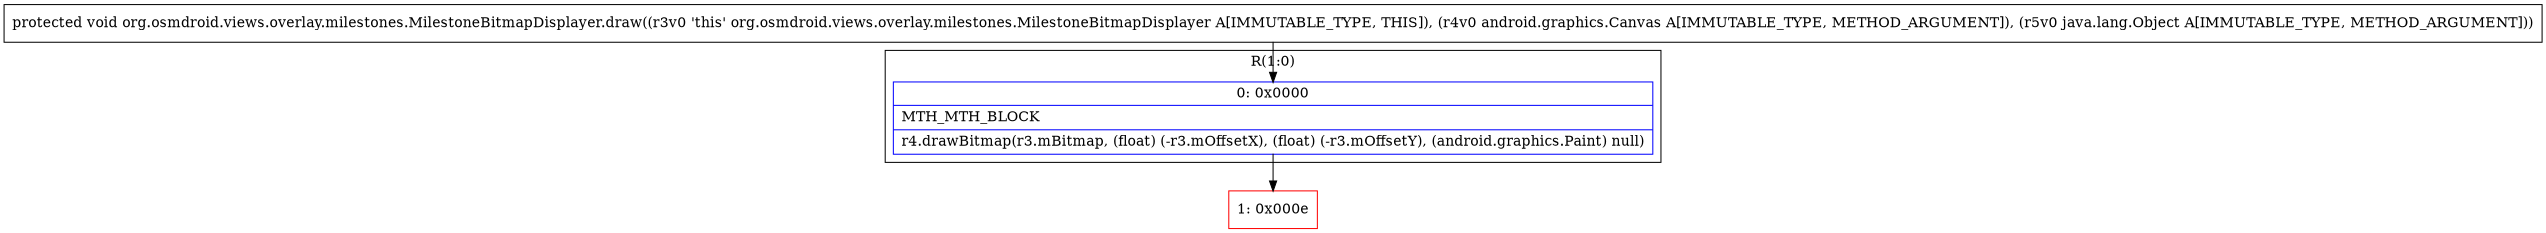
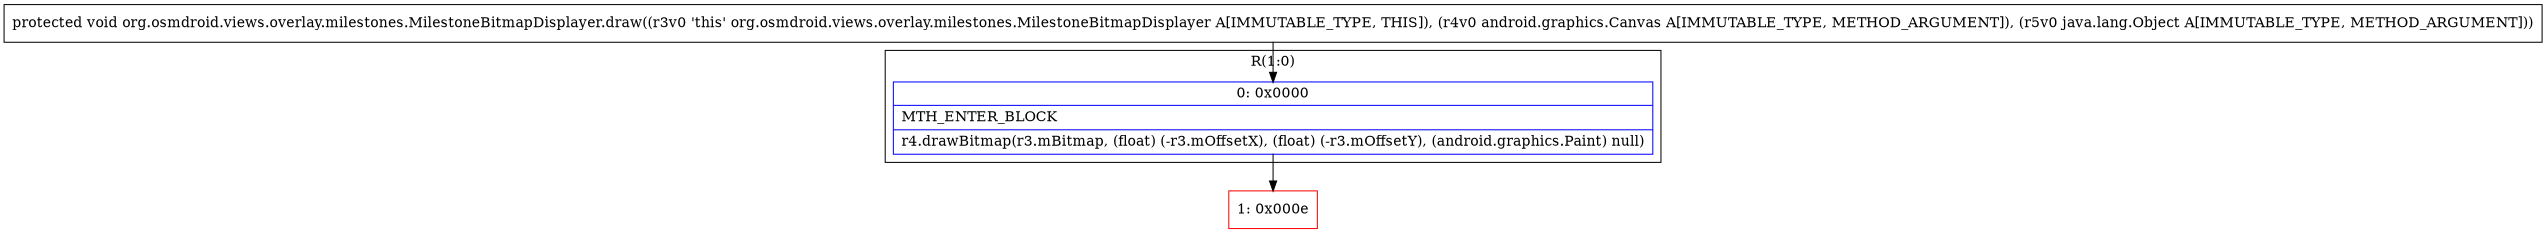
(971, 117) -> (980, 117)
